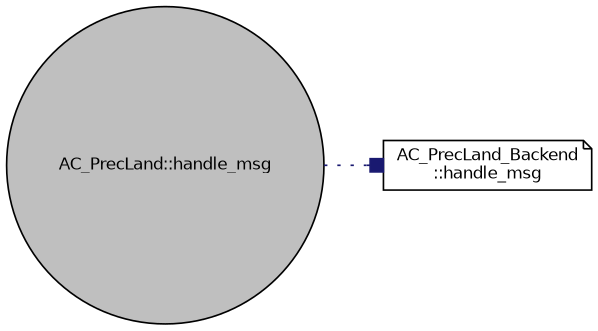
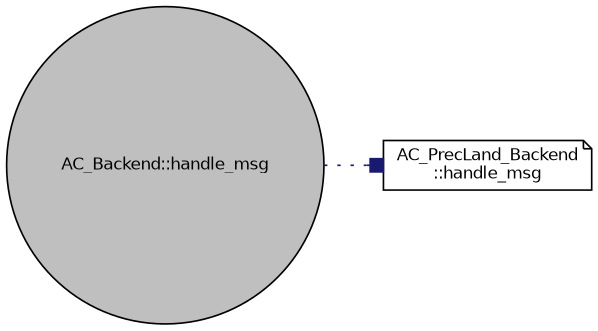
(165, 165) -> (165, 165)
